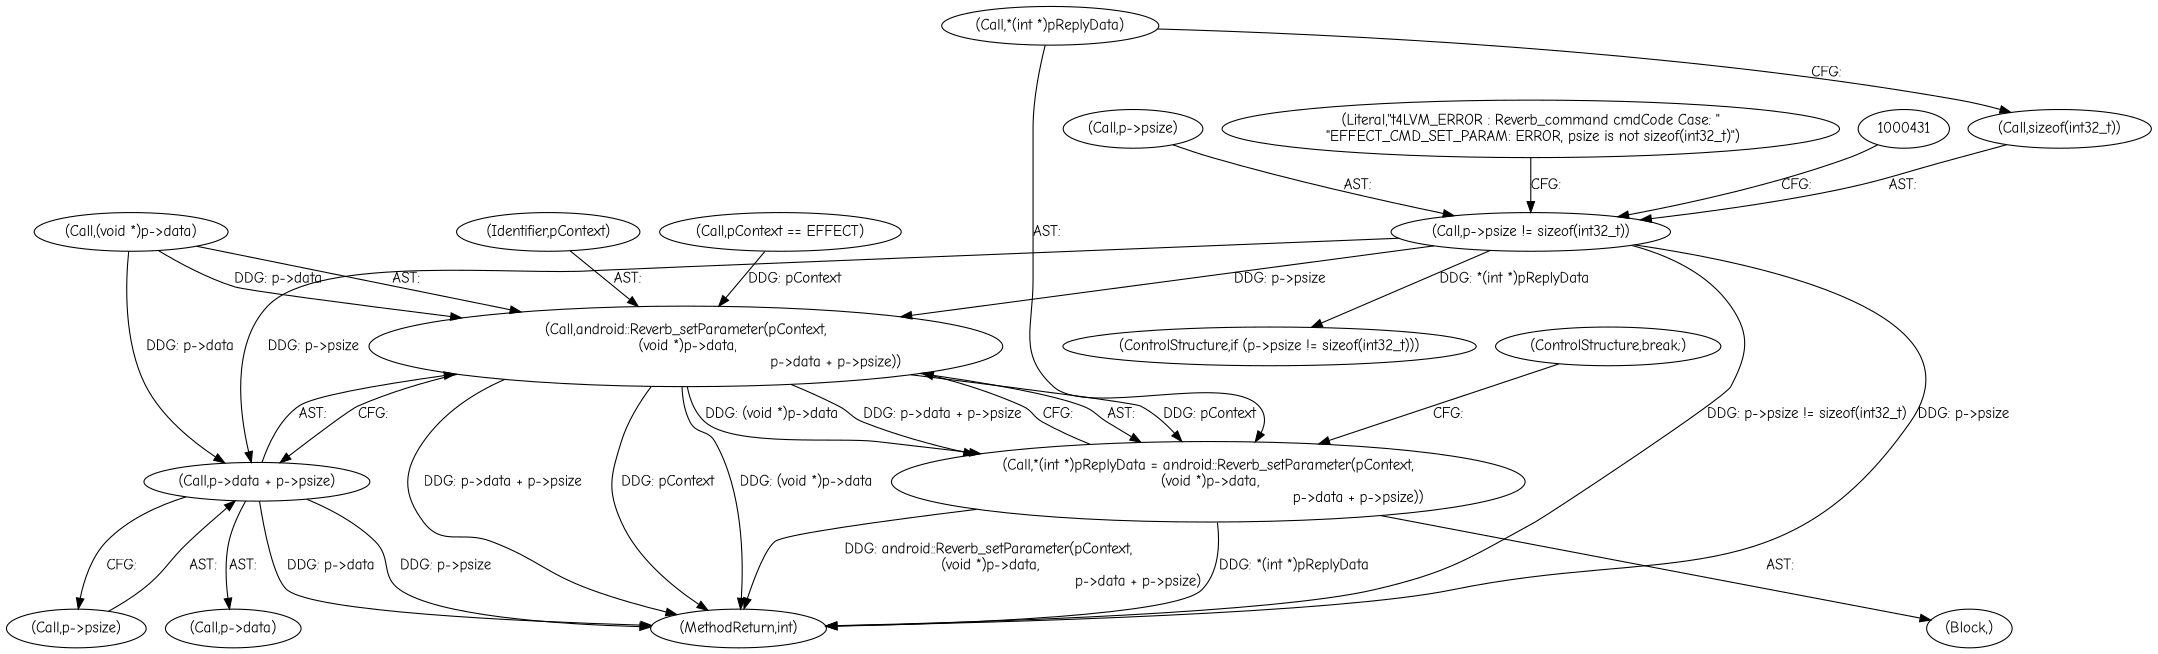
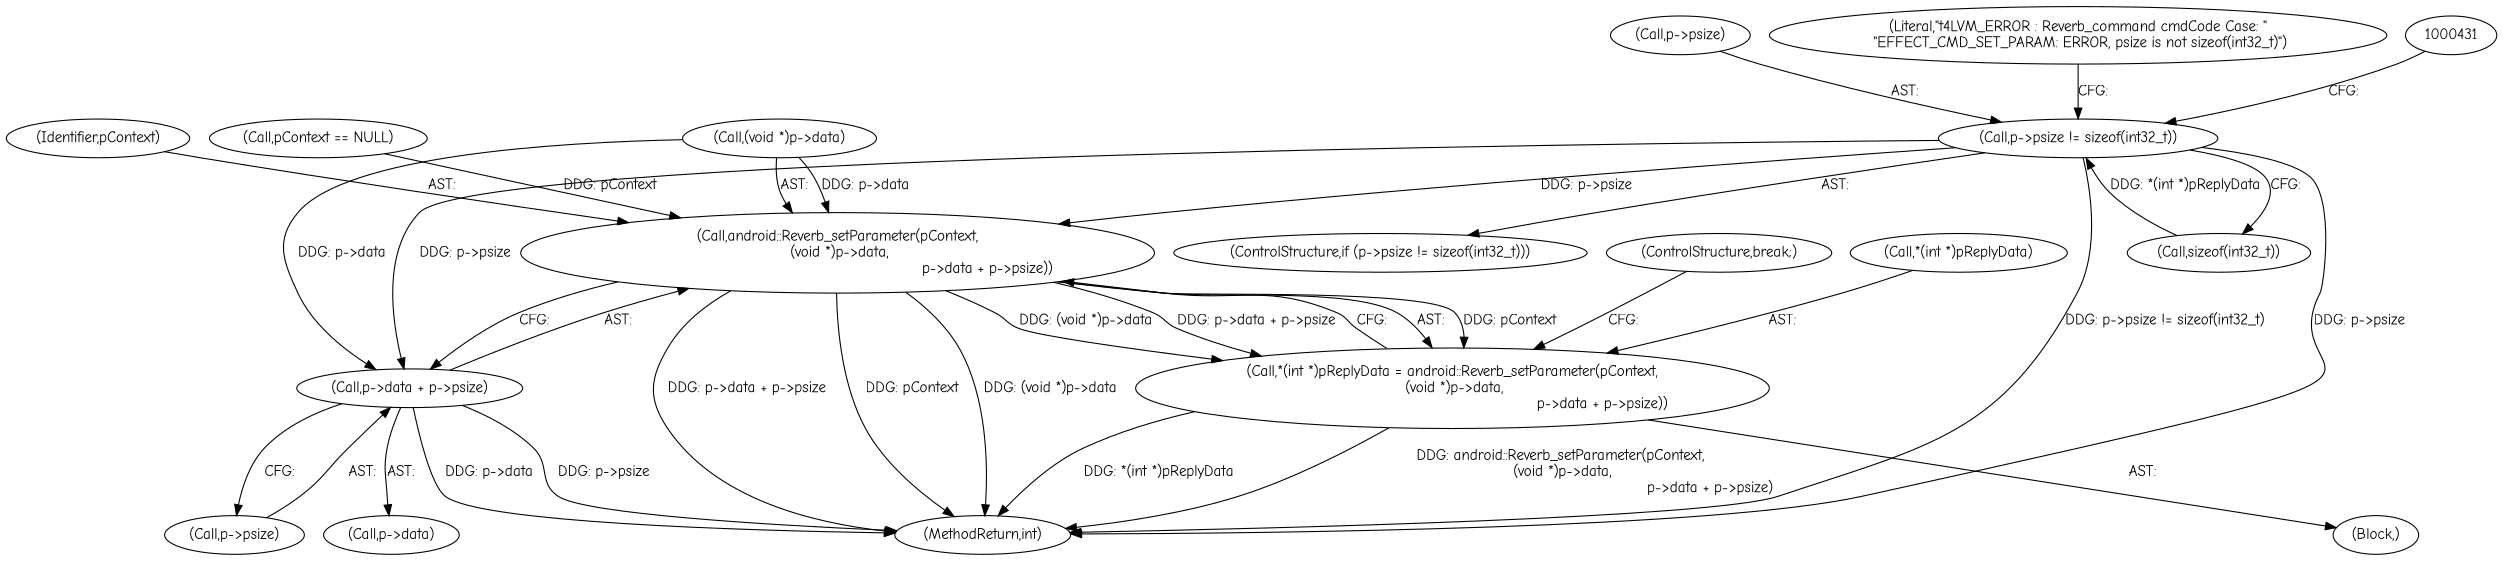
(1580, 53) -> (2256, 170)
(1905, 185) -> (2186, 185)
(780, 232) -> (318, 138)
(1515, 279) -> (1838, 185)
